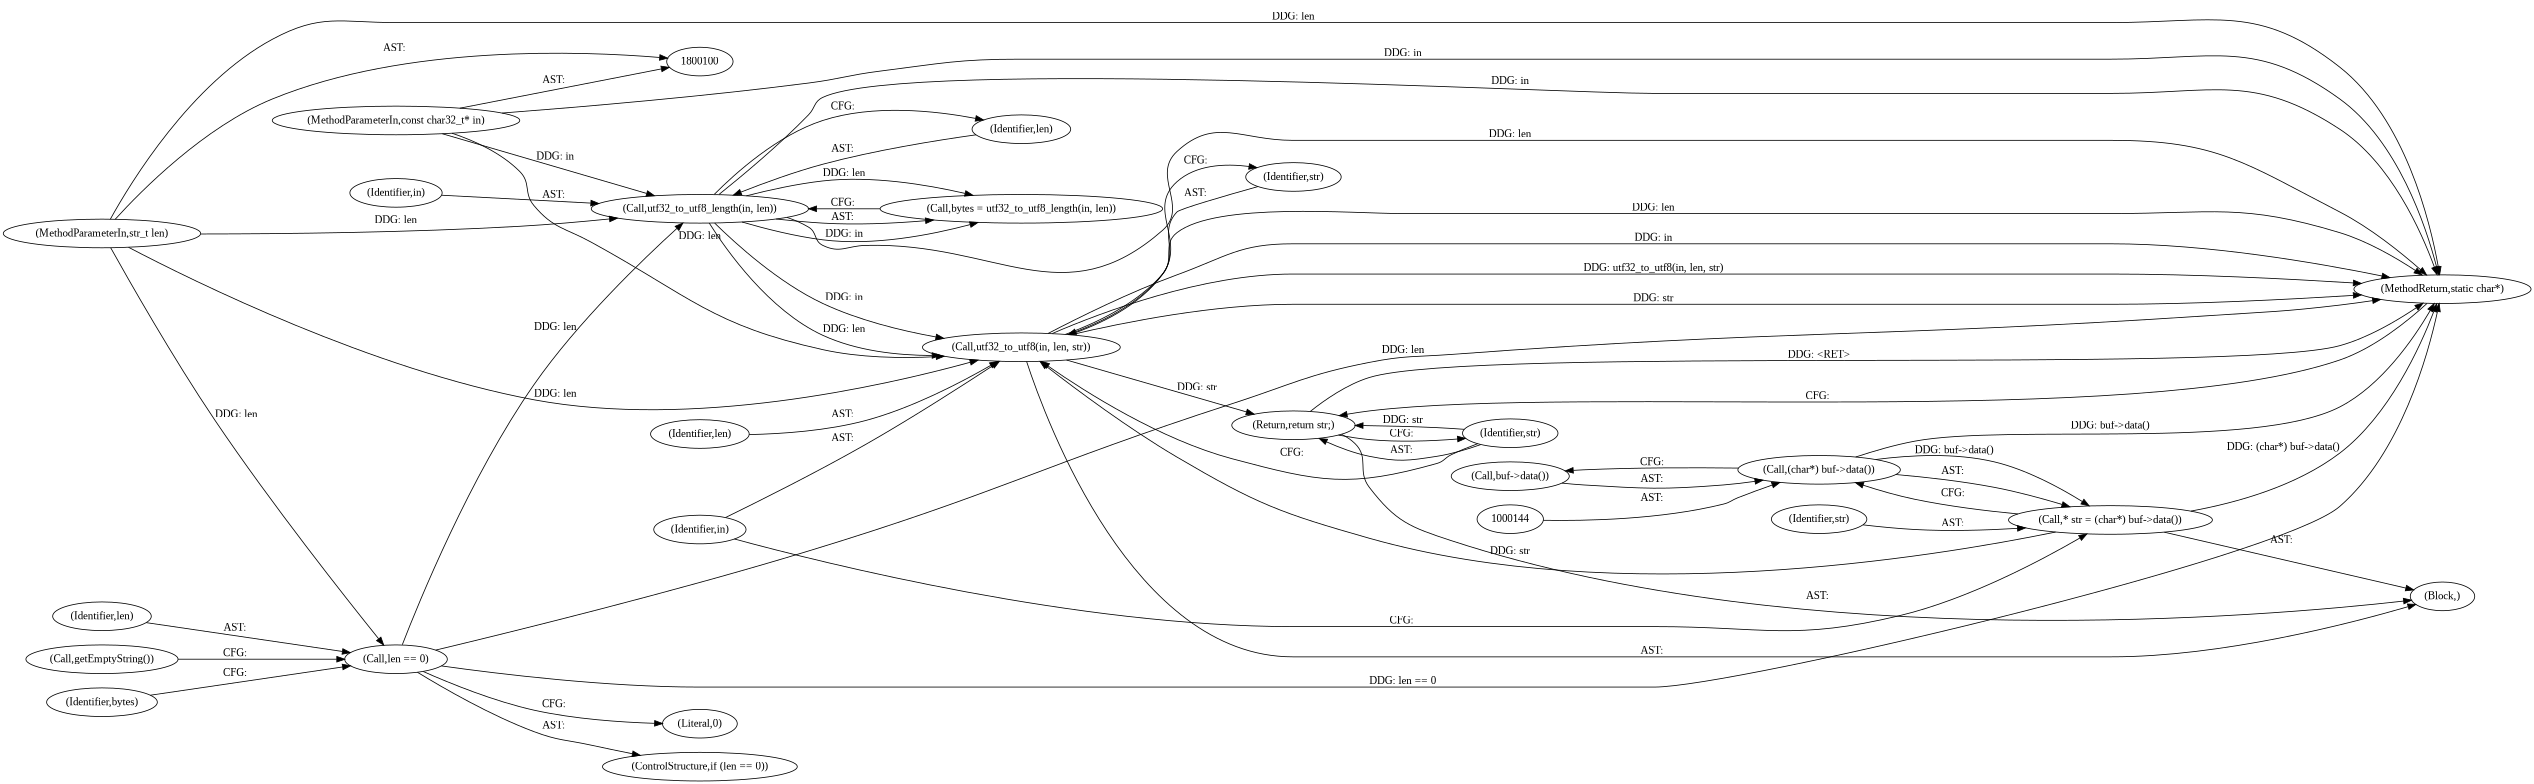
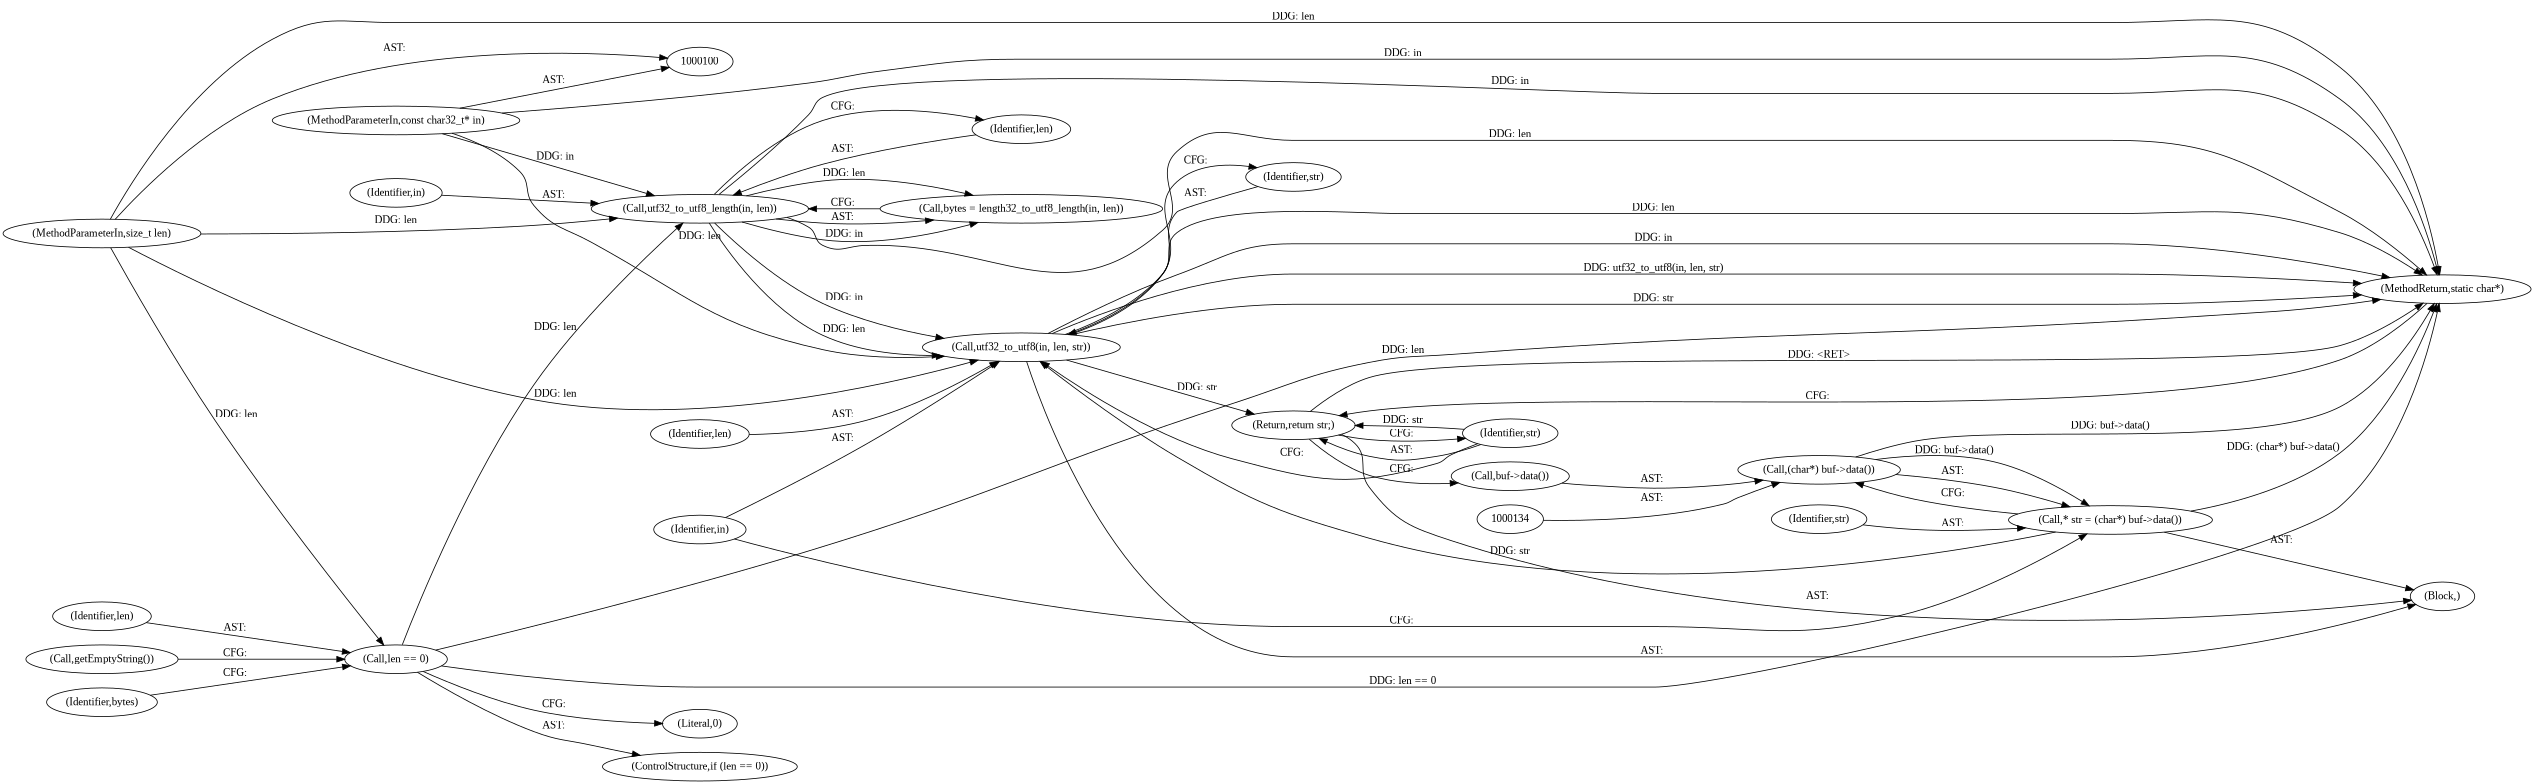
(700, 62) -> (700, 62)
(1021, 209) -> (1021, 209)
(102, 233) -> (102, 233)
(1656, 468) -> (1389, 480)
(1510, 519) -> (1510, 519)
